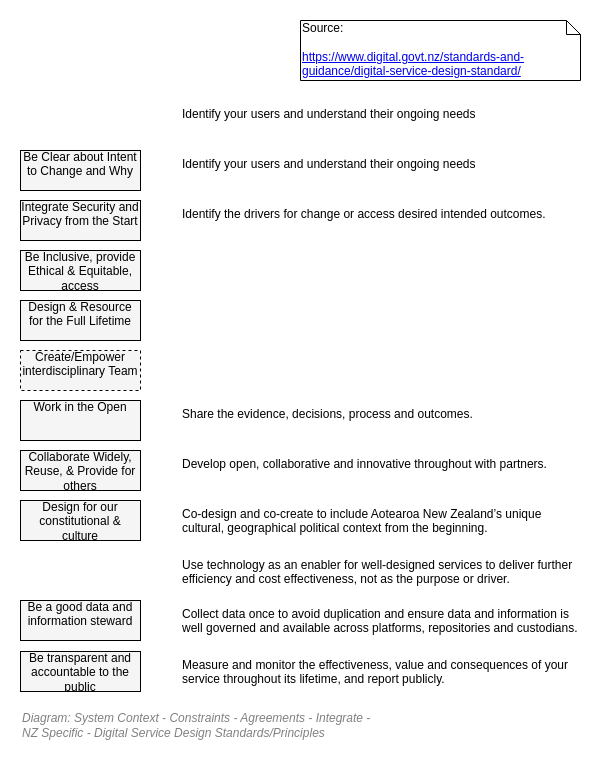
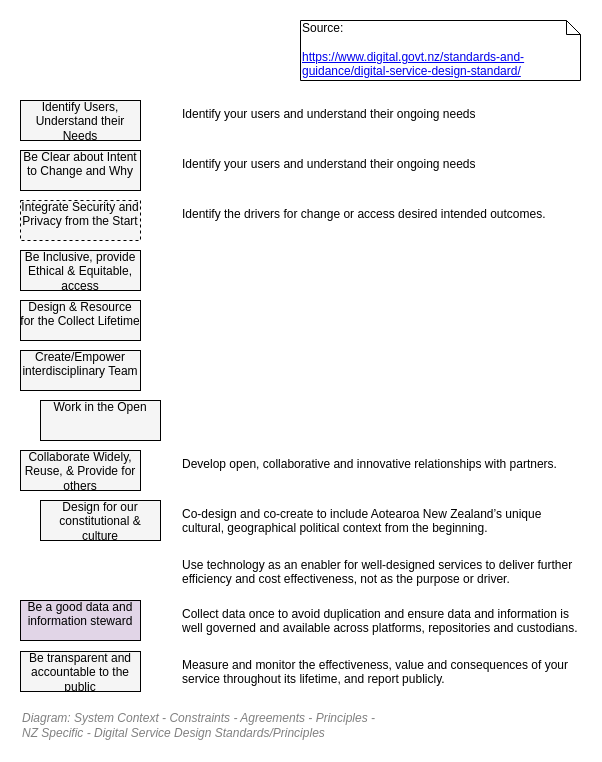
none -> (81, 121)
(81, 221) -> (81, 221)
(81, 301) -> (81, 301)
(81, 371) -> (81, 371)
(81, 421) -> (101, 421)
(381, 421) -> none
(382, 472) -> (382, 472)
(81, 521) -> (101, 521)
(81, 621) -> (81, 621)
(187, 726) -> (186, 726)
